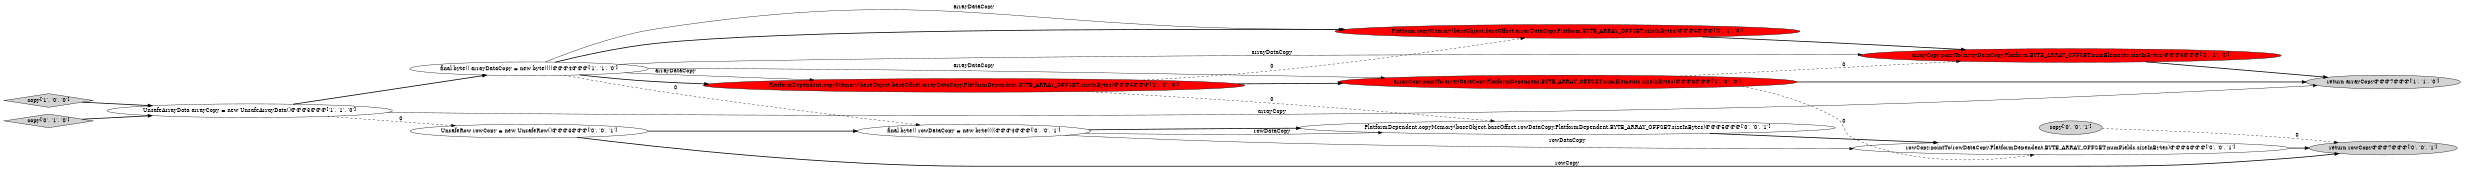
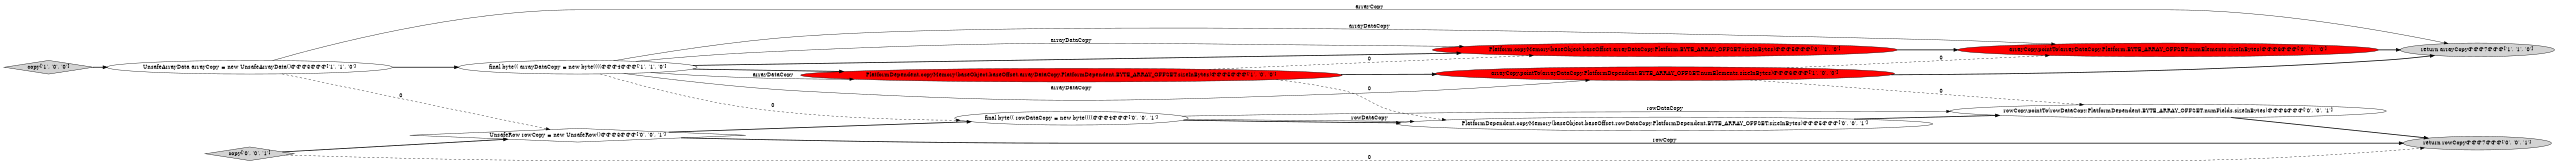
(49, 121) -> none
(2071, 128) -> (250, 154)
(529, 131) -> (578, 135)
none -> (393, 146)
